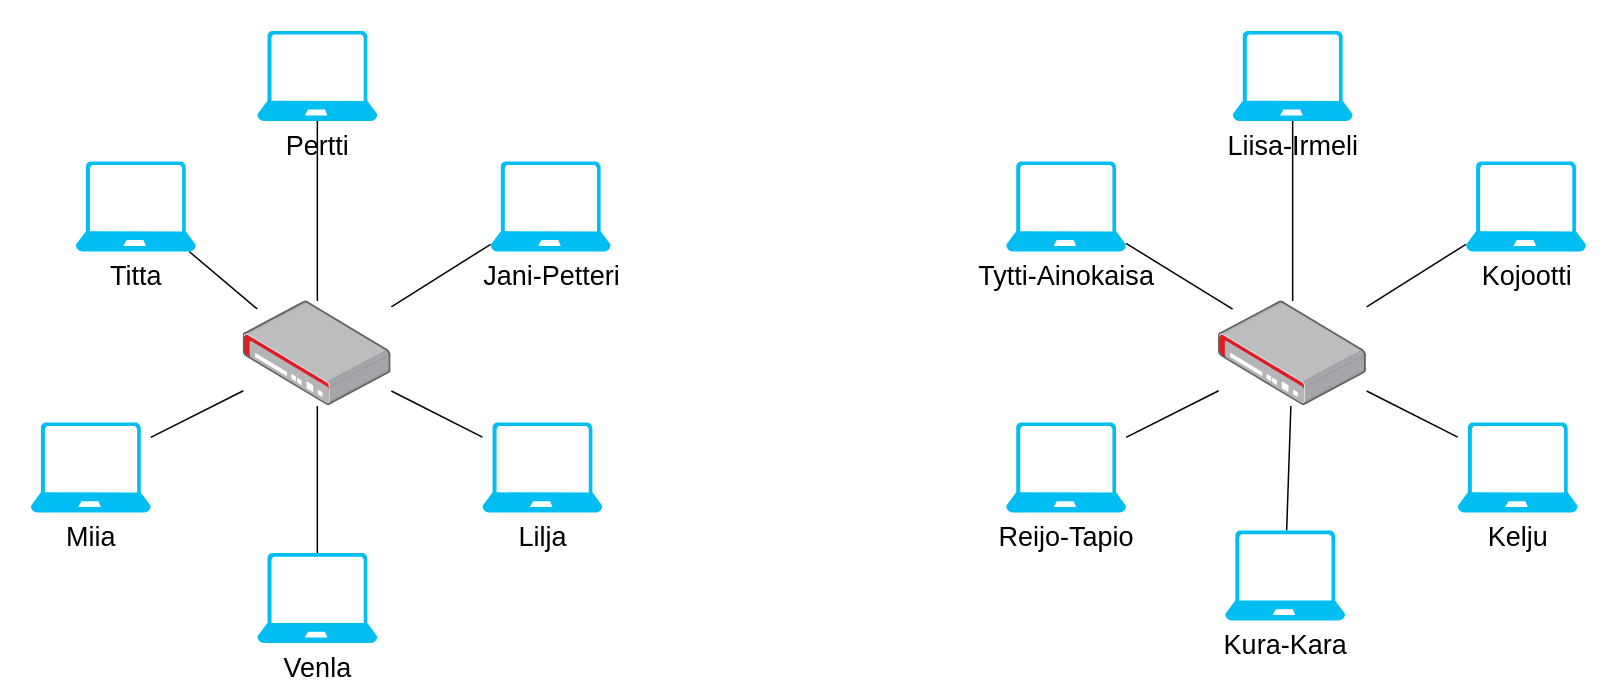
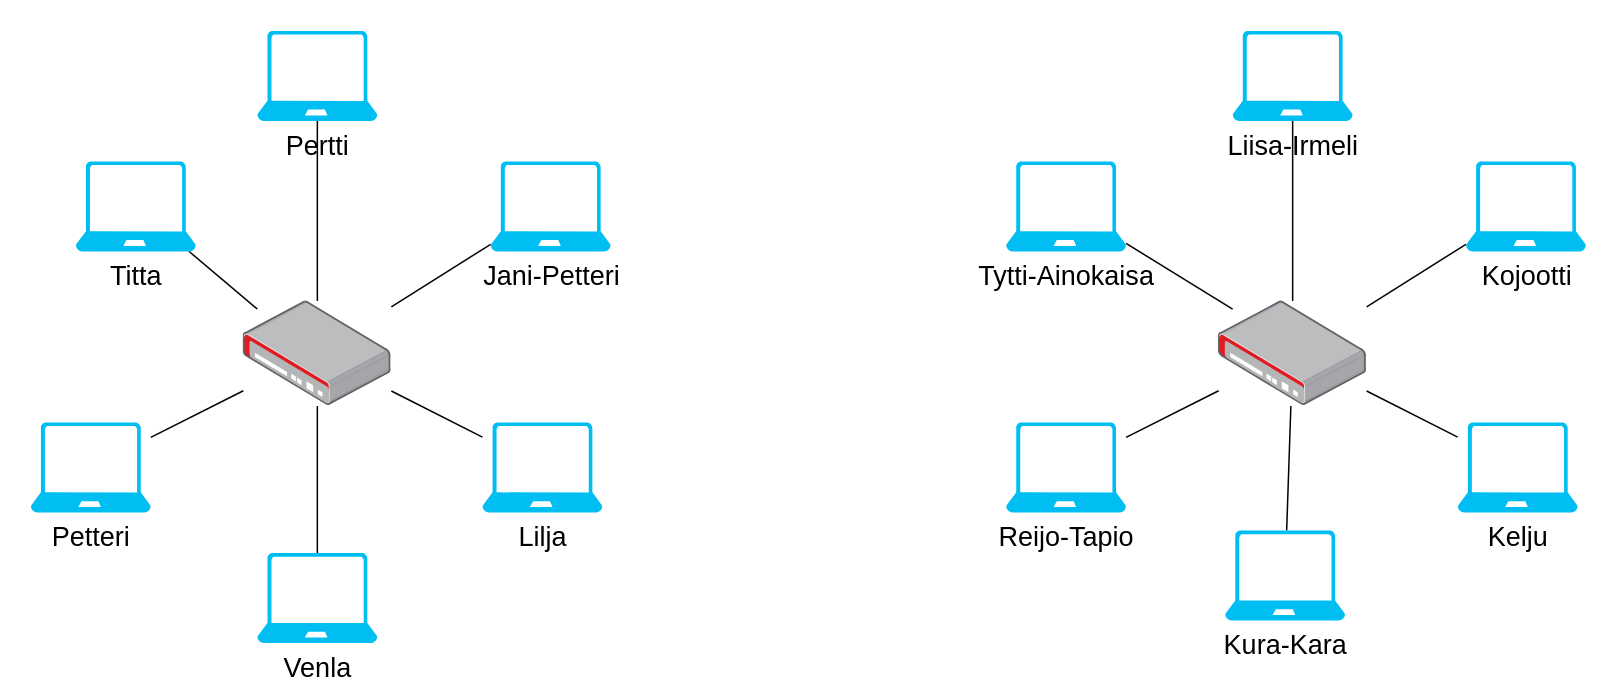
(92, 534) -> (92, 534)
